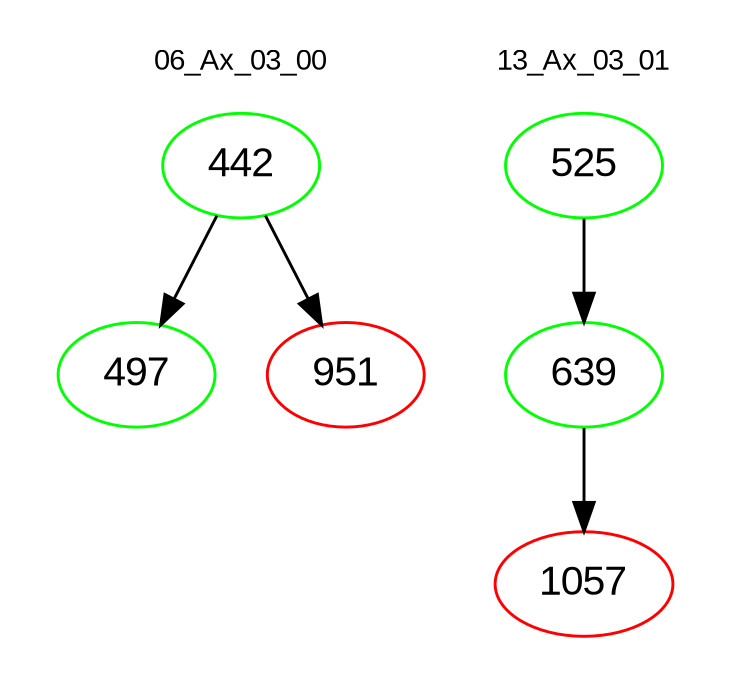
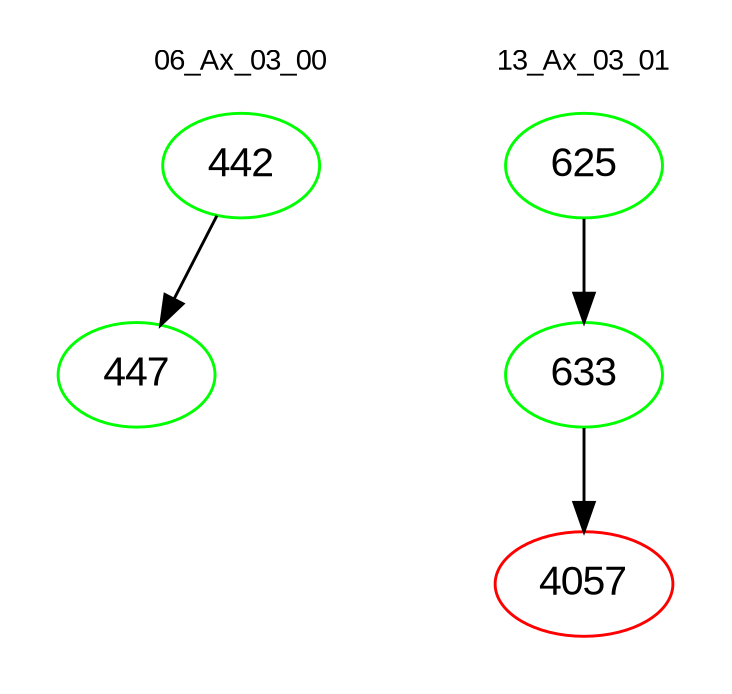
(584, 166) -> (584, 166)
(137, 375) -> (137, 375)
(346, 375) -> none
(584, 375) -> (584, 375)
(584, 584) -> (584, 584)
